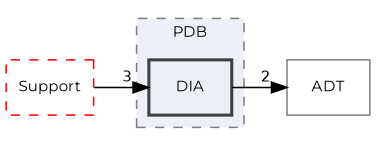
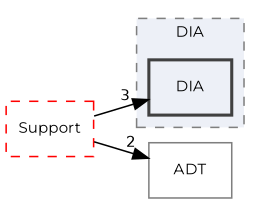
(190, 33) -> (190, 33)
(254, 87) -> (114, 148)
